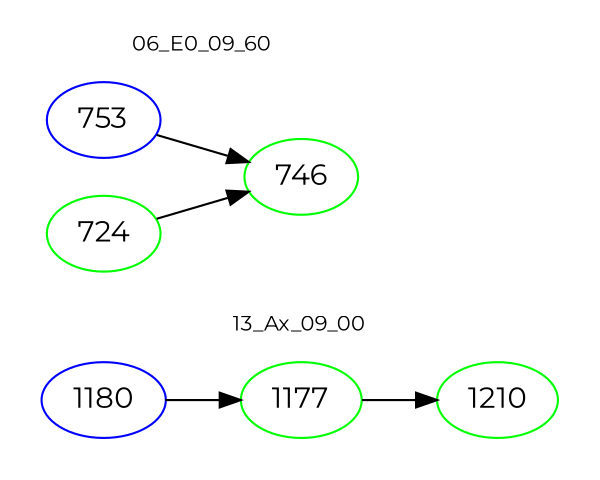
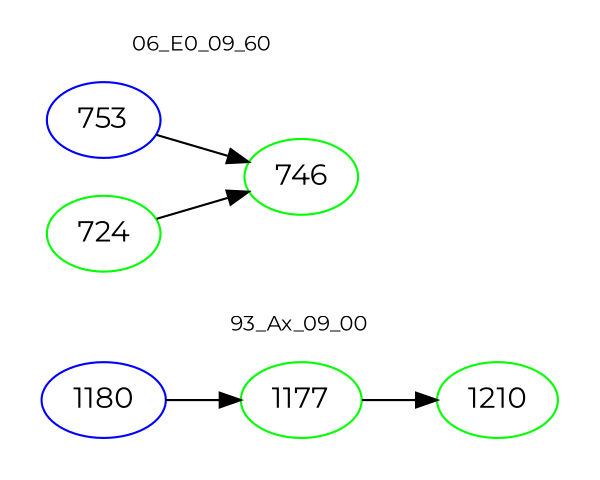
(300, 325) -> (300, 325)
